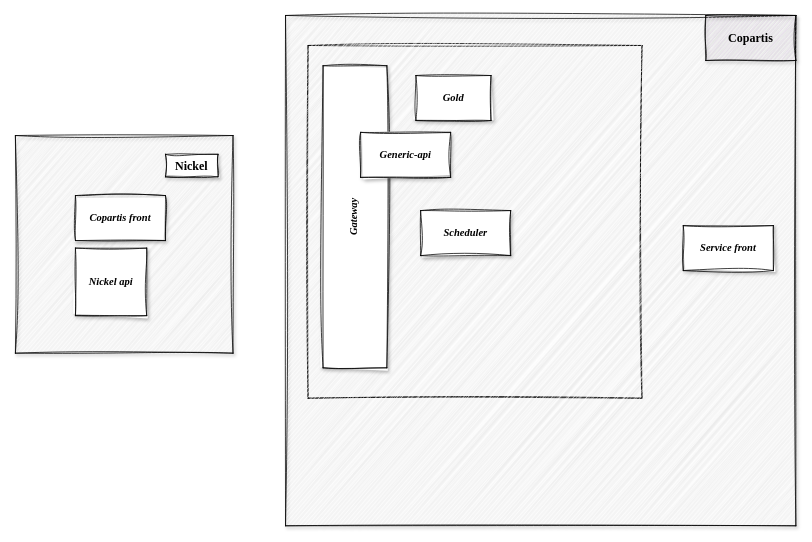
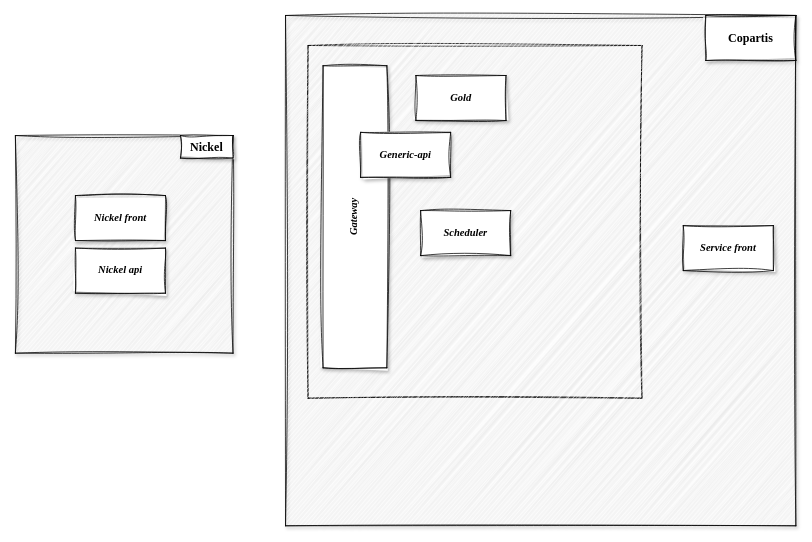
(750, 38) -> (750, 38)
(453, 98) -> (461, 98)
(192, 165) -> (207, 147)
(120, 218) -> (120, 218)
(111, 282) -> (120, 270)
